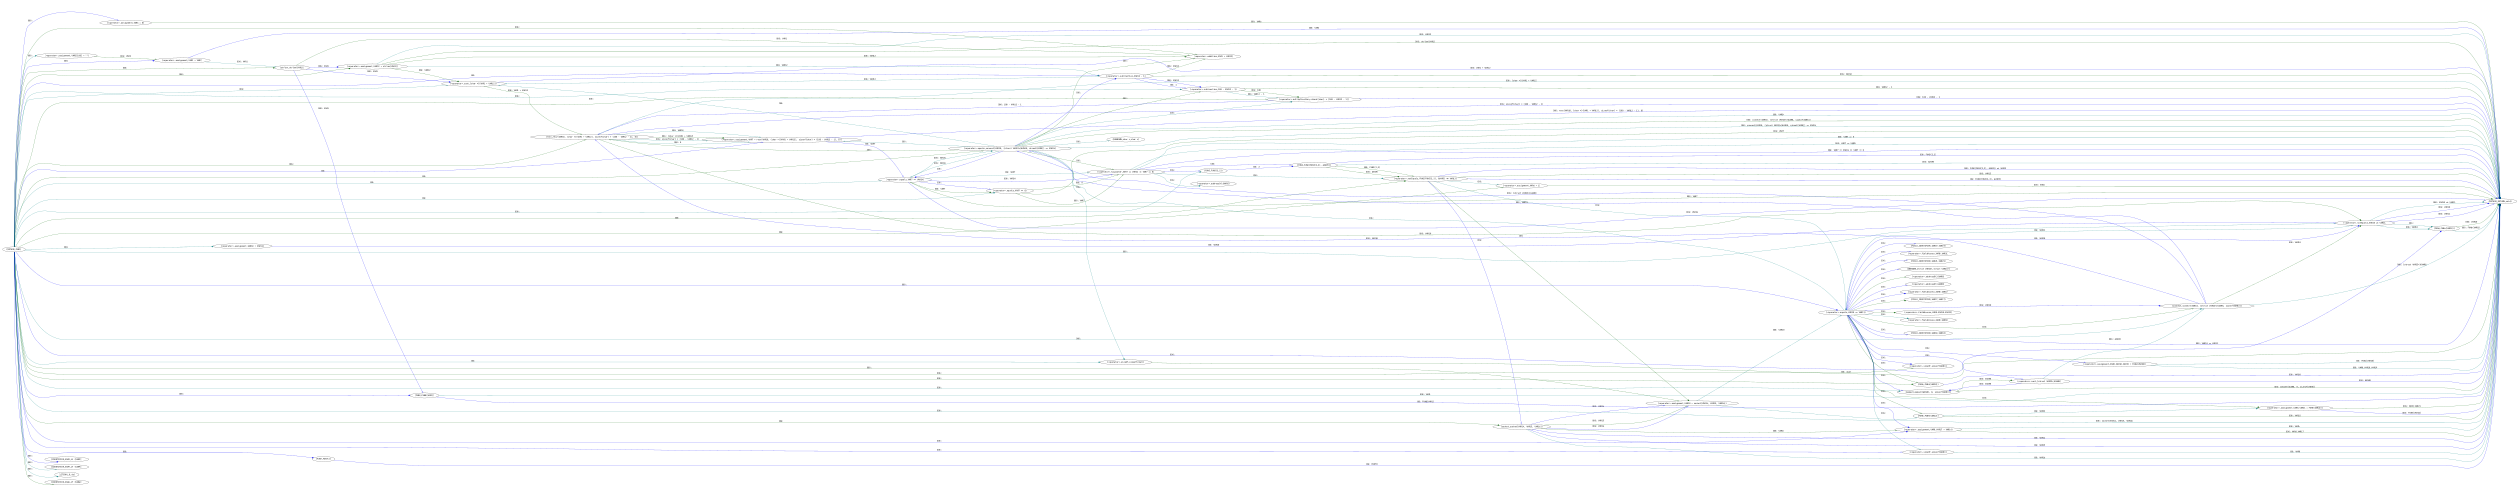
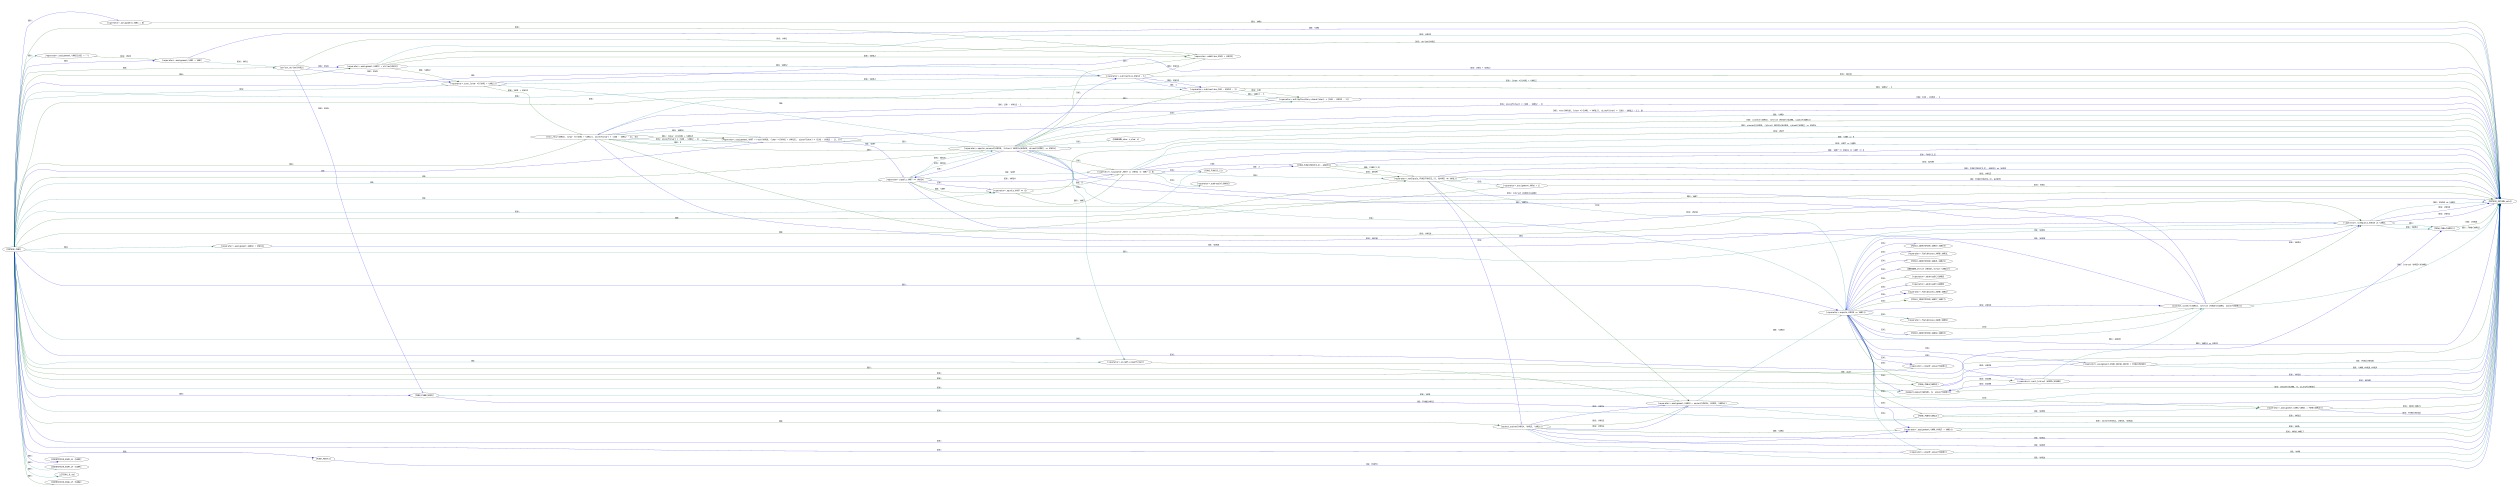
(1928, 313) -> none
none -> (2003, 367)
